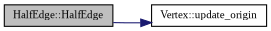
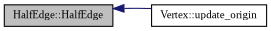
(127, 23) -> (138, 8)
